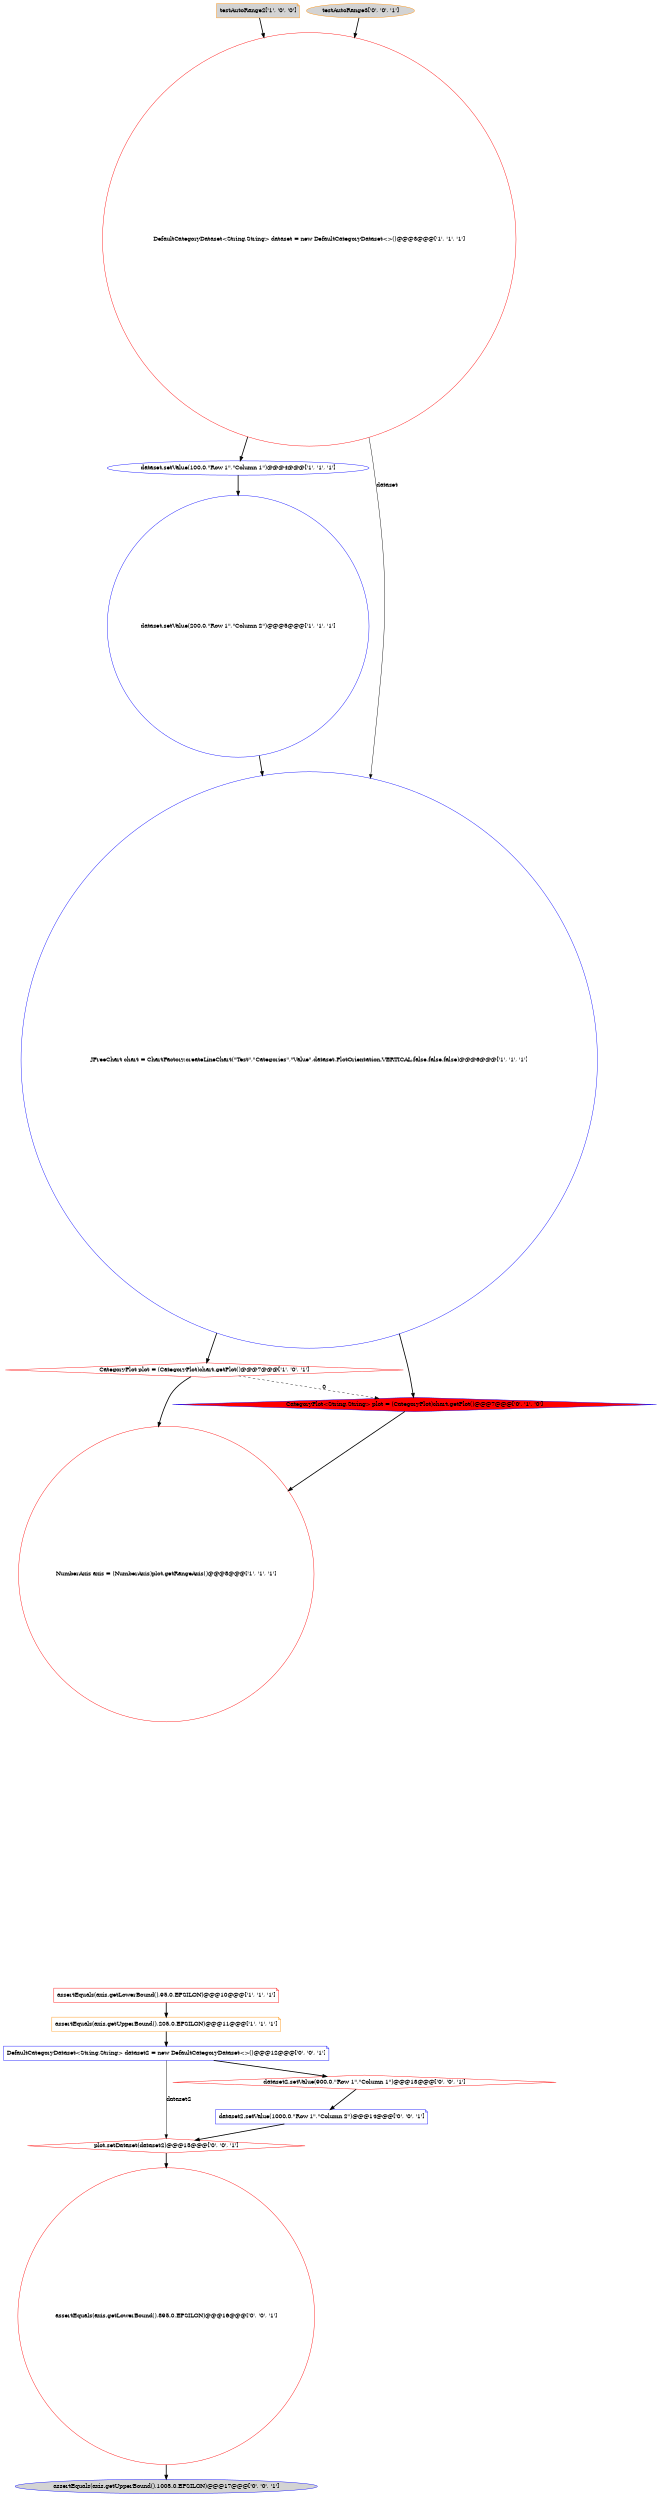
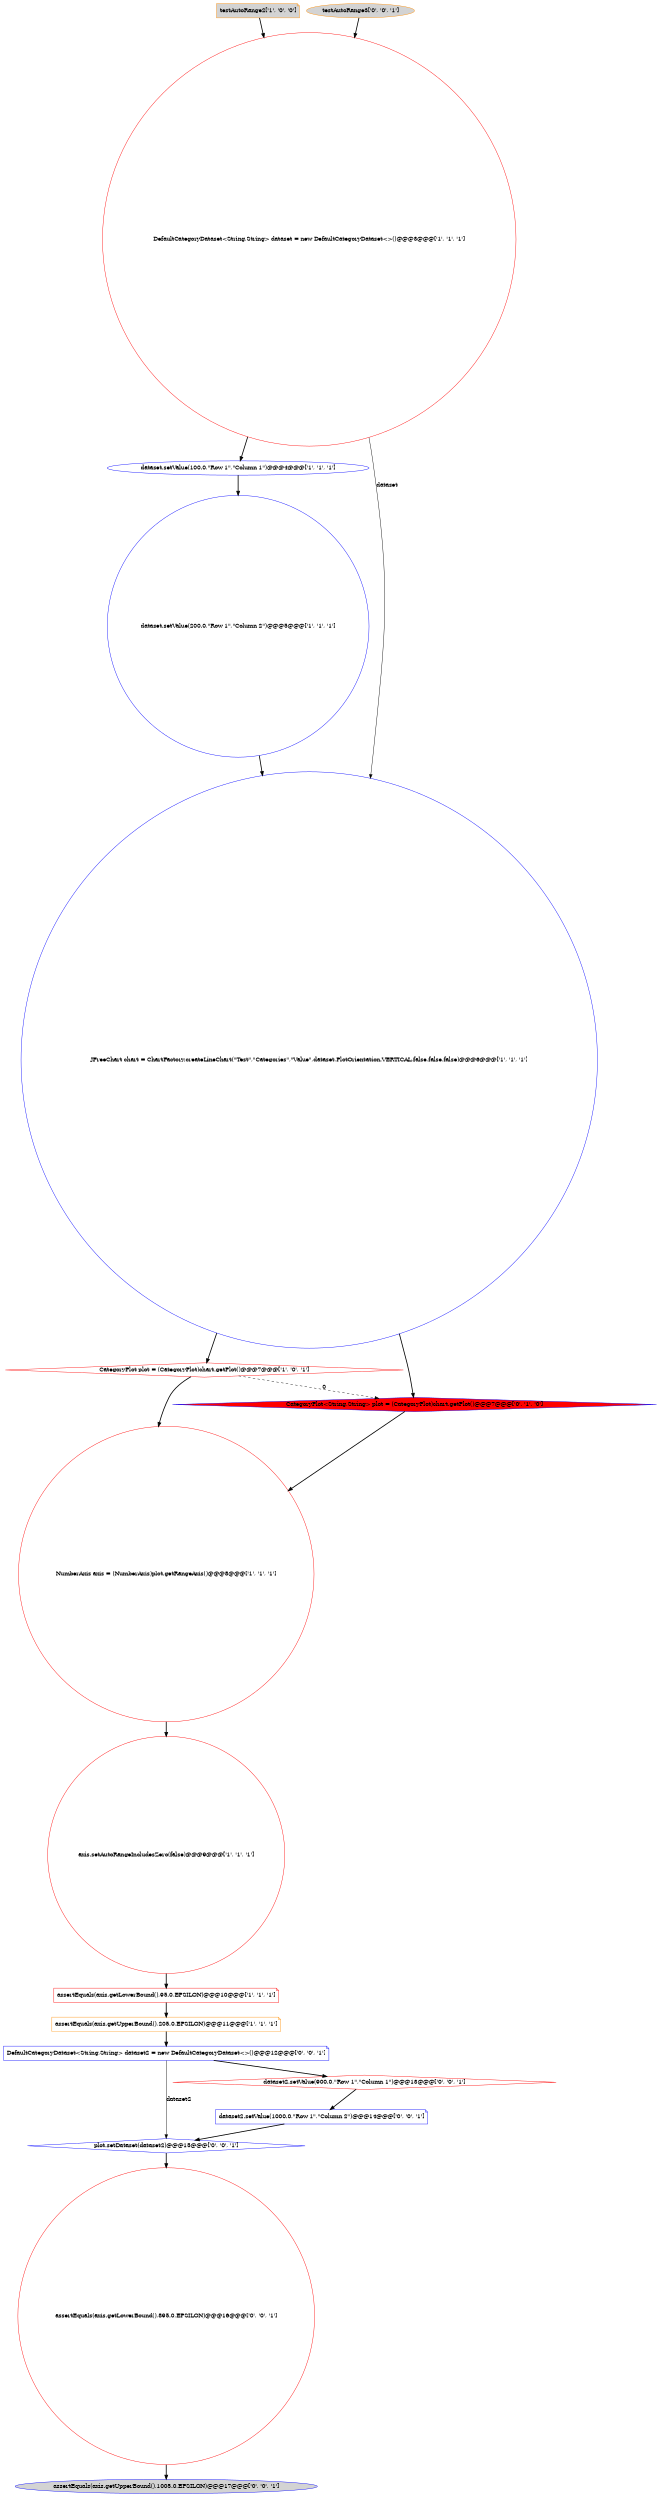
none -> (166, 1855)
(166, 2146) -> (166, 2146)
